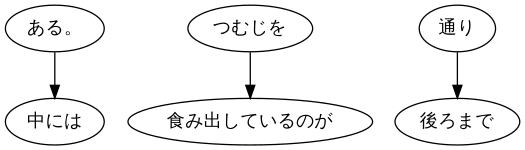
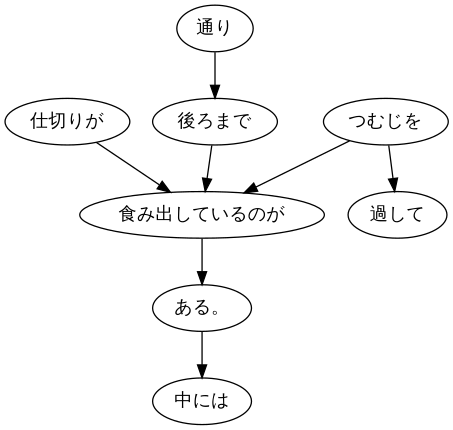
none -> (67, 122)
none -> (209, 162)
none -> (398, 215)
none -> (202, 255)
